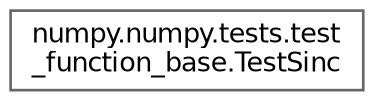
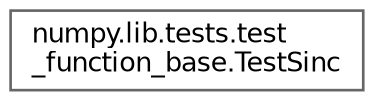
(187, 50) -> (187, 50)
